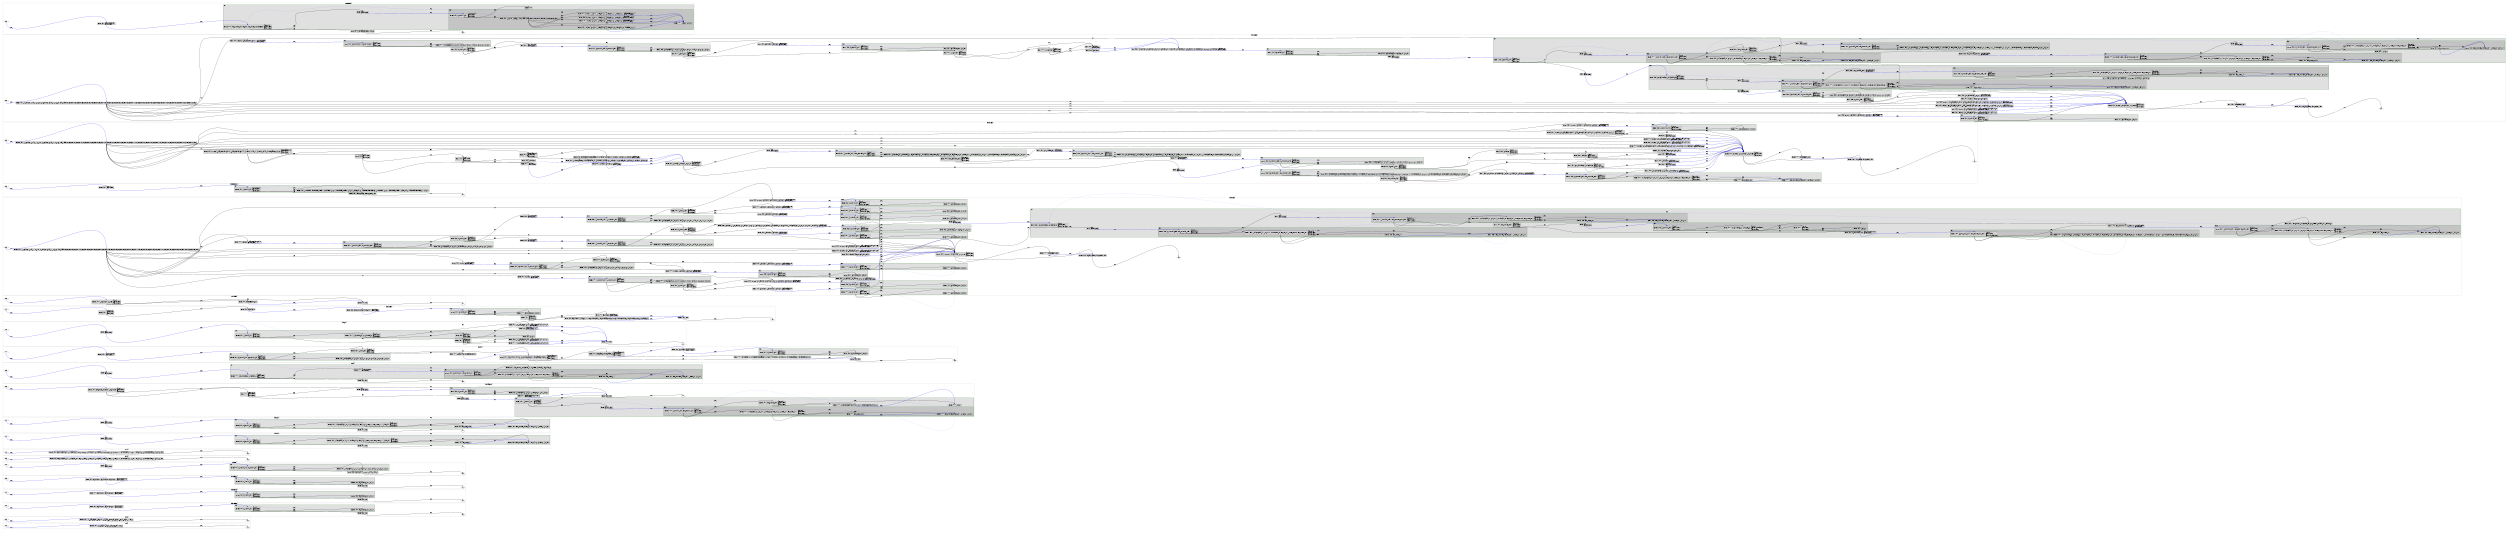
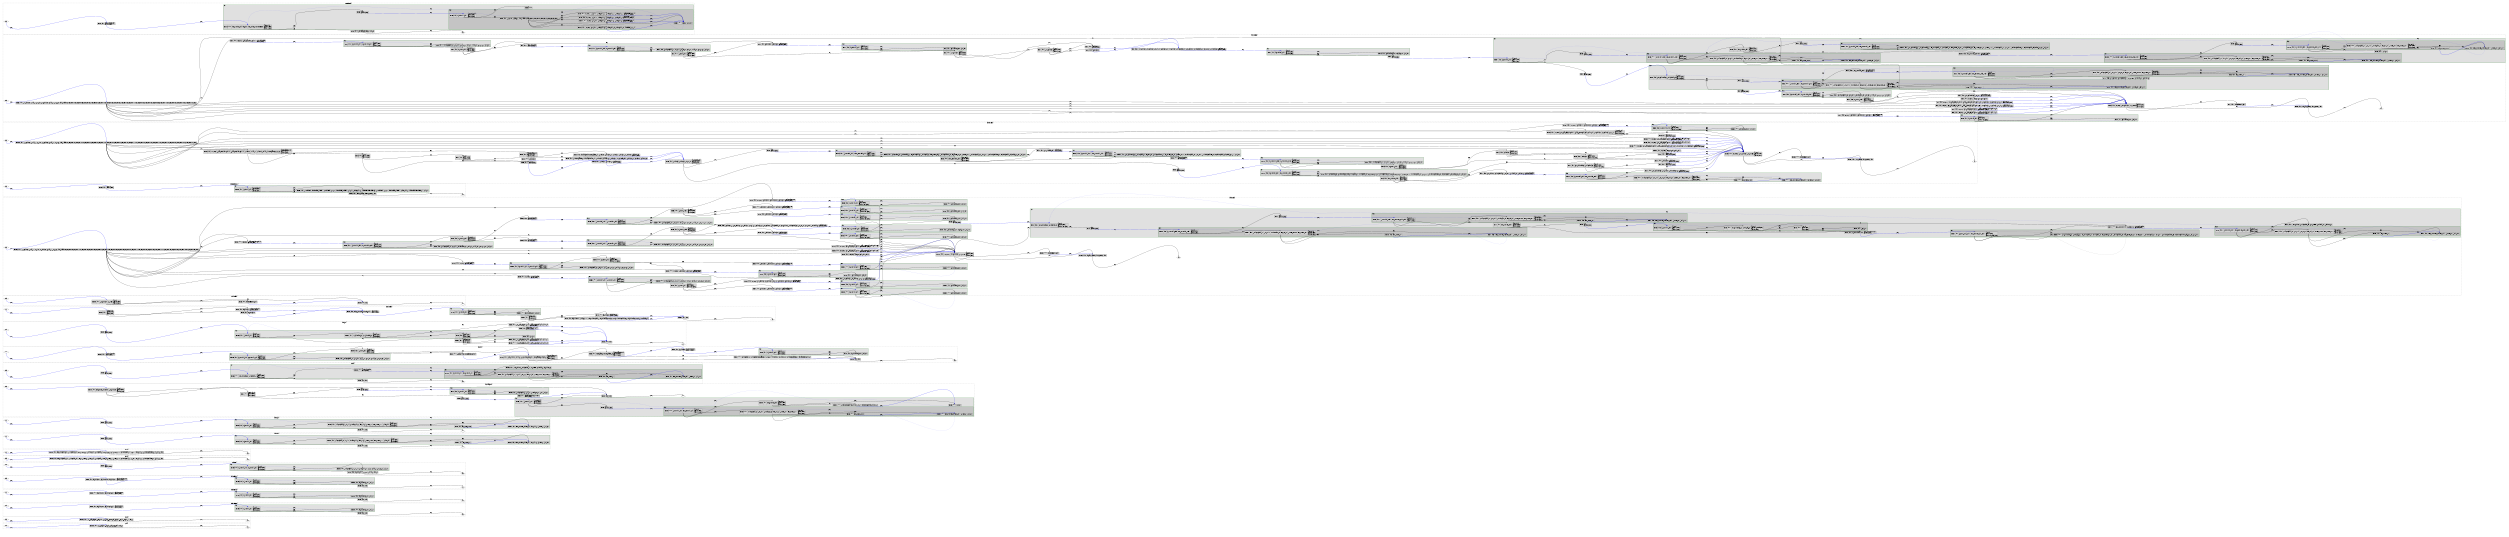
none -> (248, 309)
